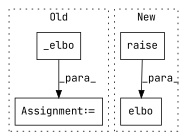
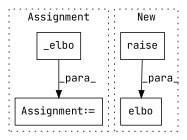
(59, 18) -> (59, 18)
